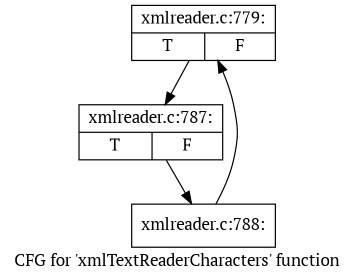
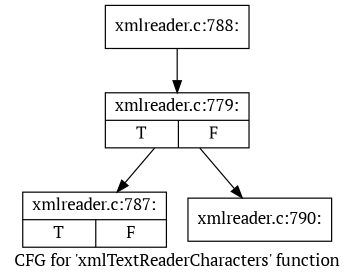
(176, 177) -> none
none -> (260, 220)
